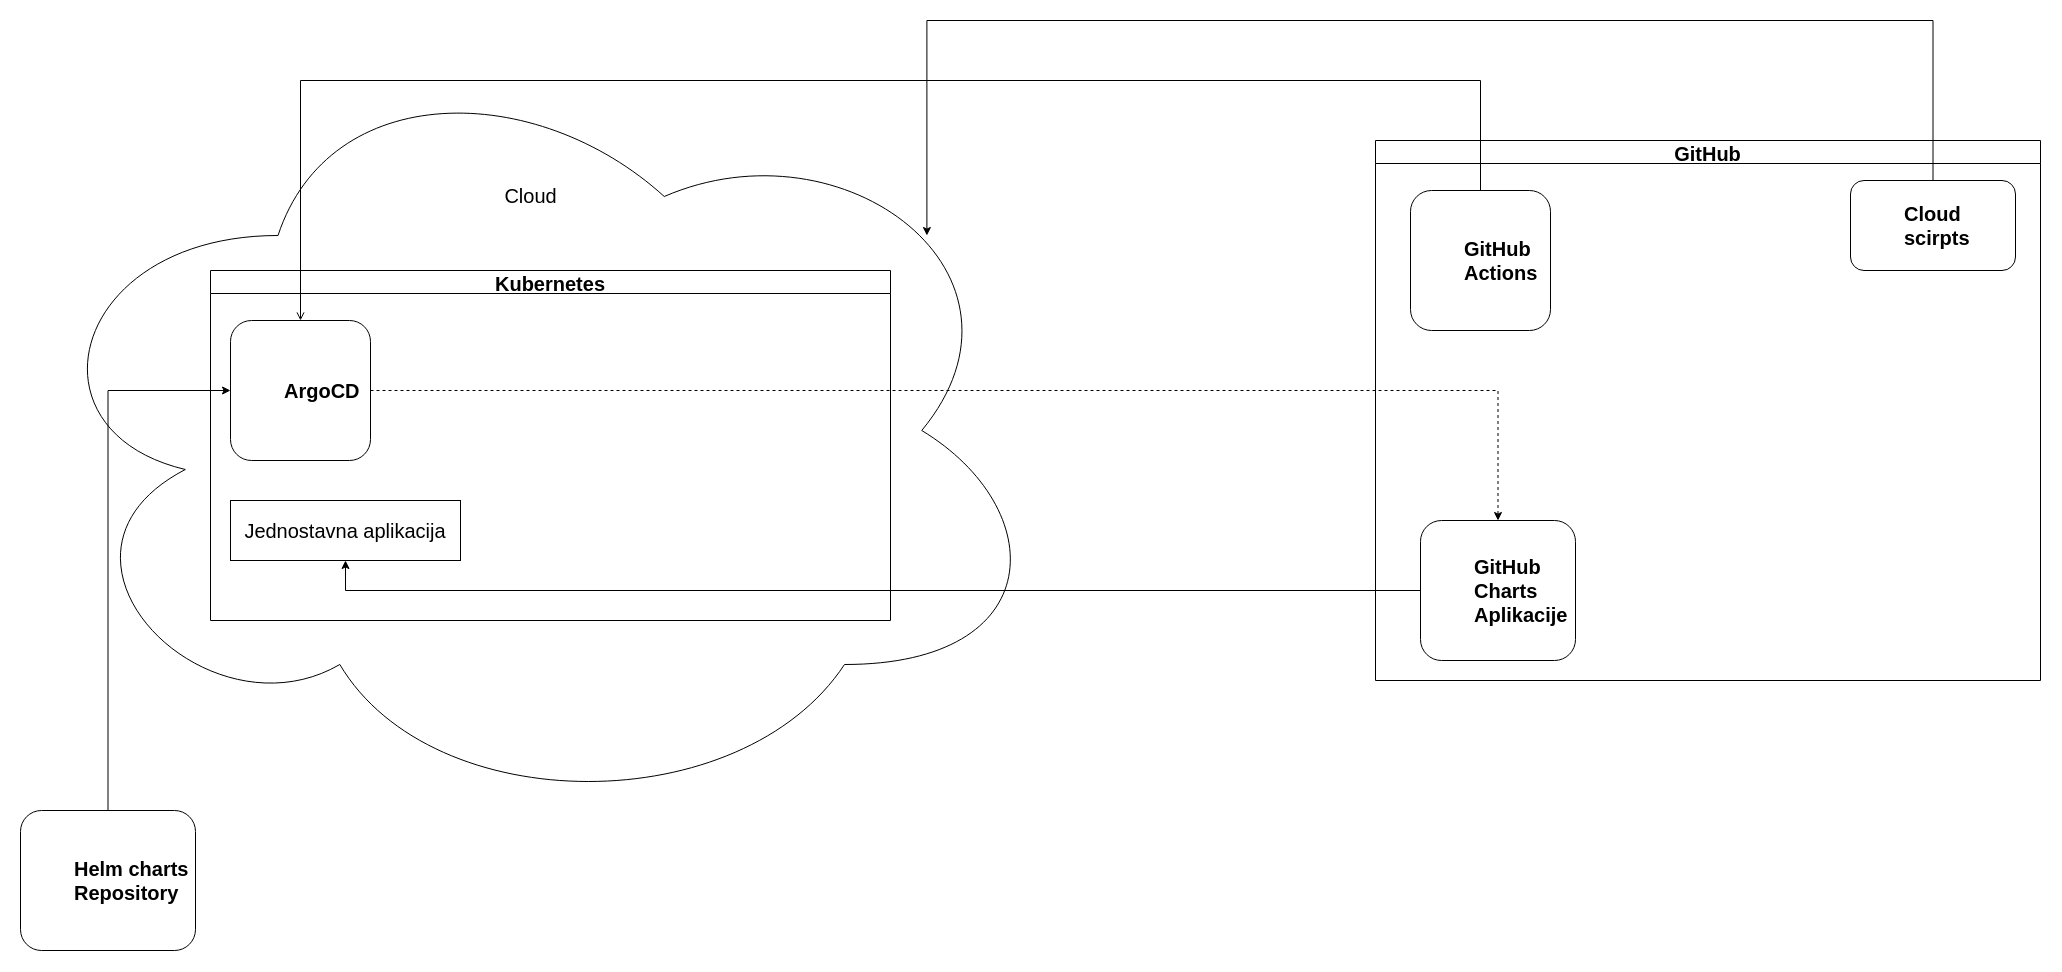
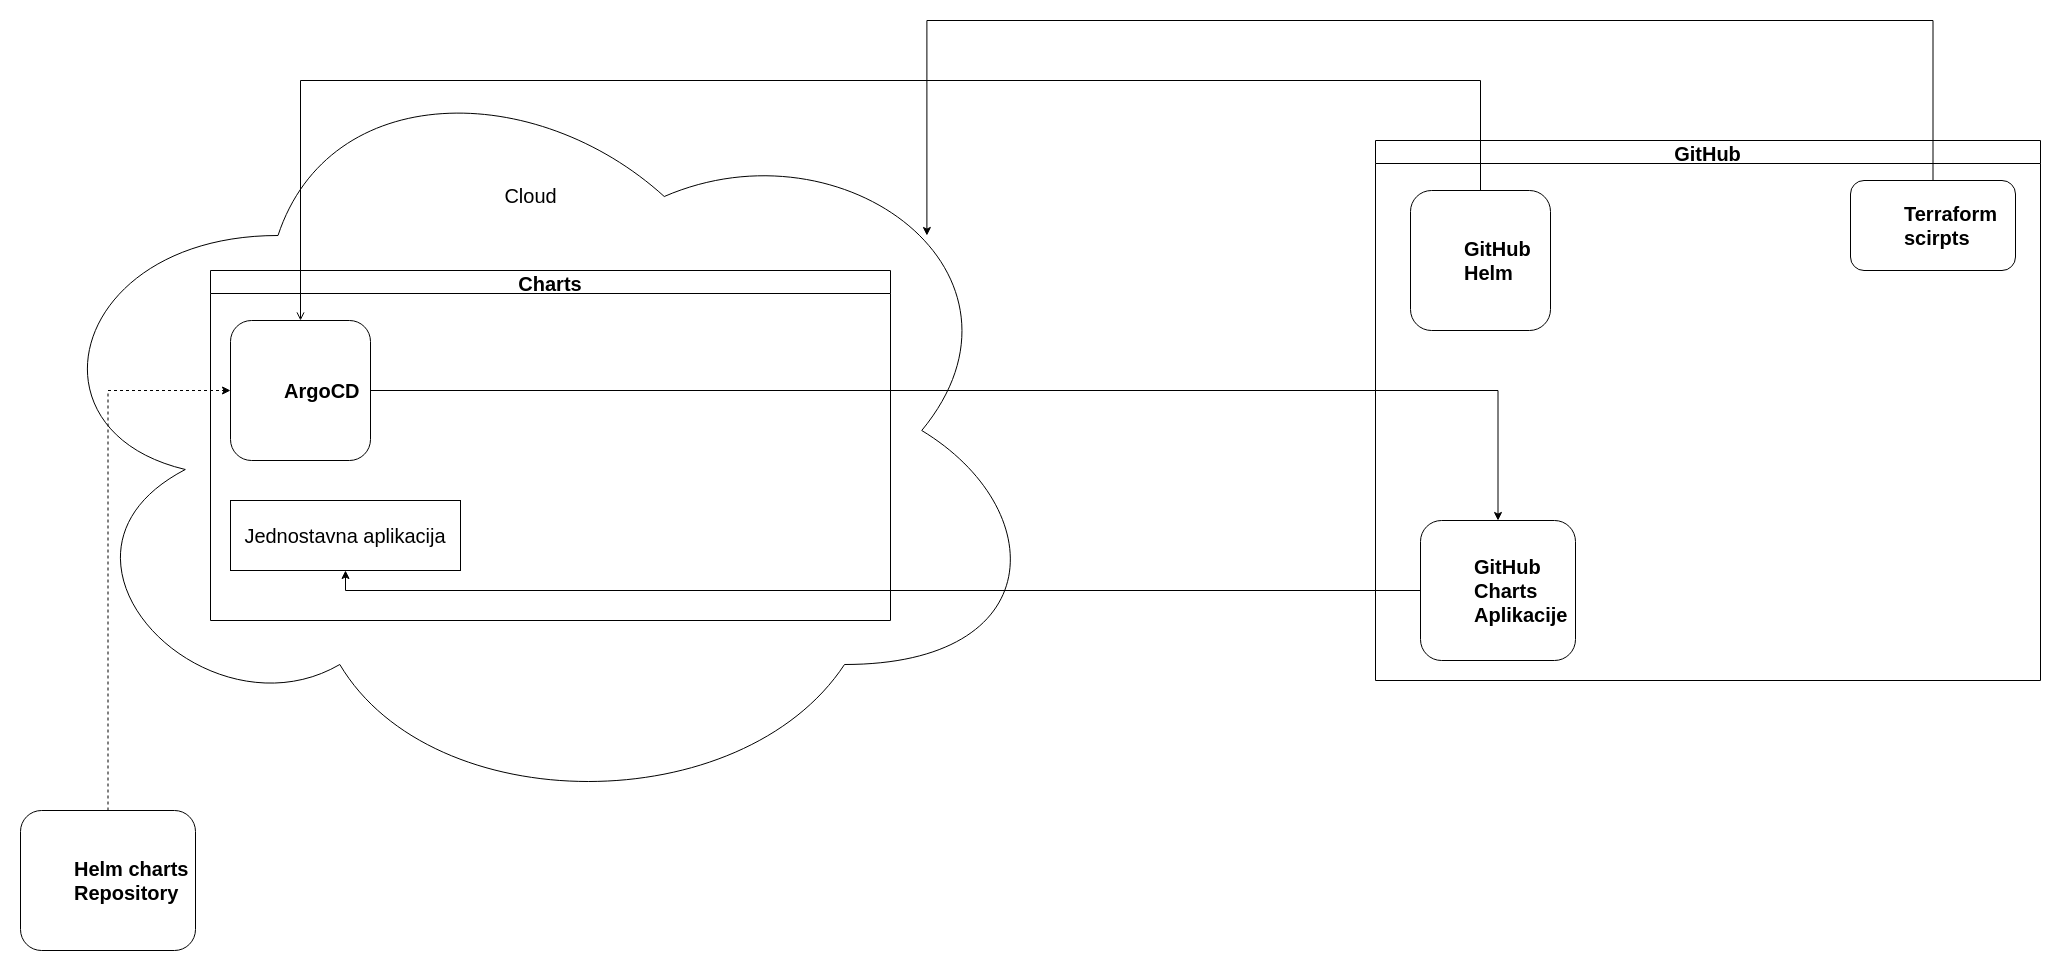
(1960, 226) -> (1960, 226)
(1508, 261) -> (1508, 261)
(550, 284) -> (550, 284)
(995, 391) -> (995, 391)
(346, 531) -> (346, 536)
(108, 620) -> (108, 620)
